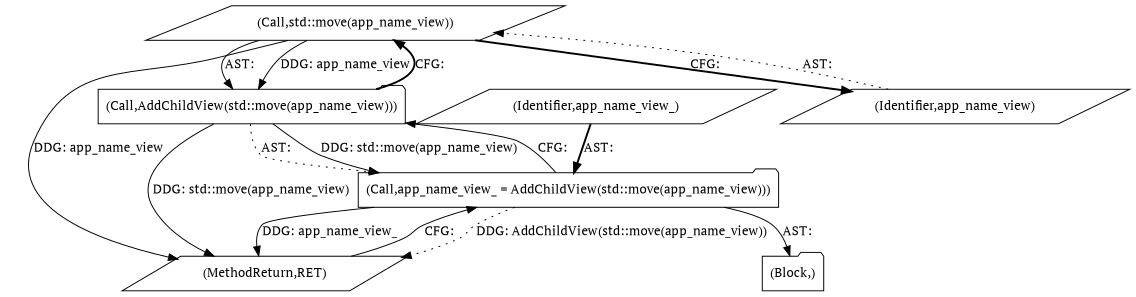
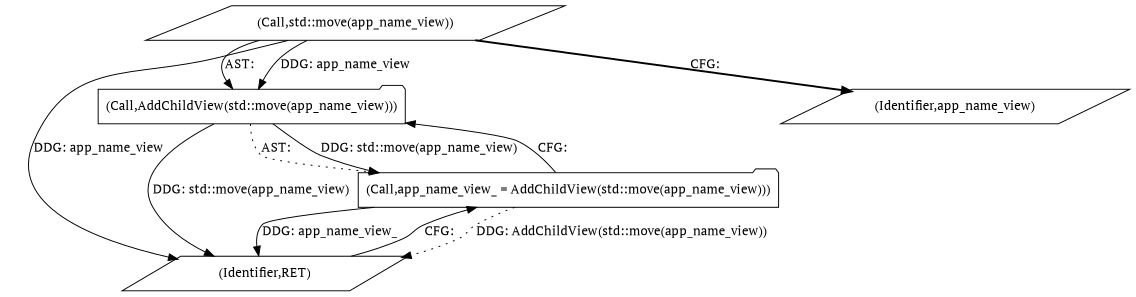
(697, 53) -> none
(408, 75) -> none
(596, 107) -> none
(265, 274) -> (265, 274)
(793, 274) -> none
